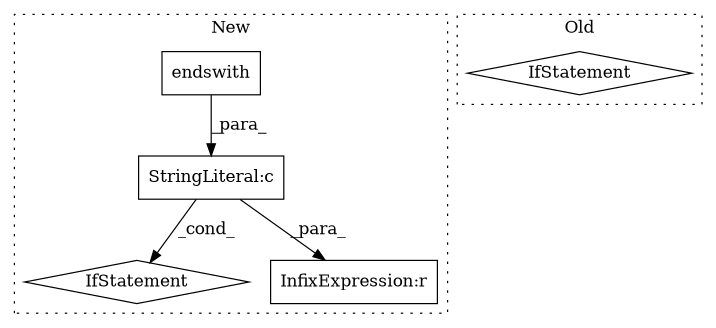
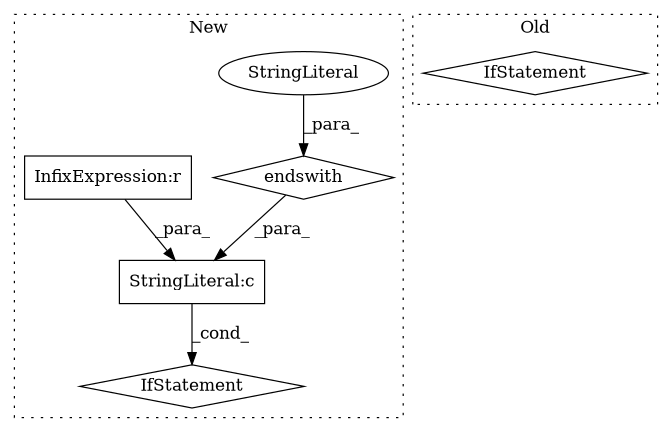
(211, 73) -> (304, 178)
none -> (304, 73)
(278, 226) -> (146, 225)
